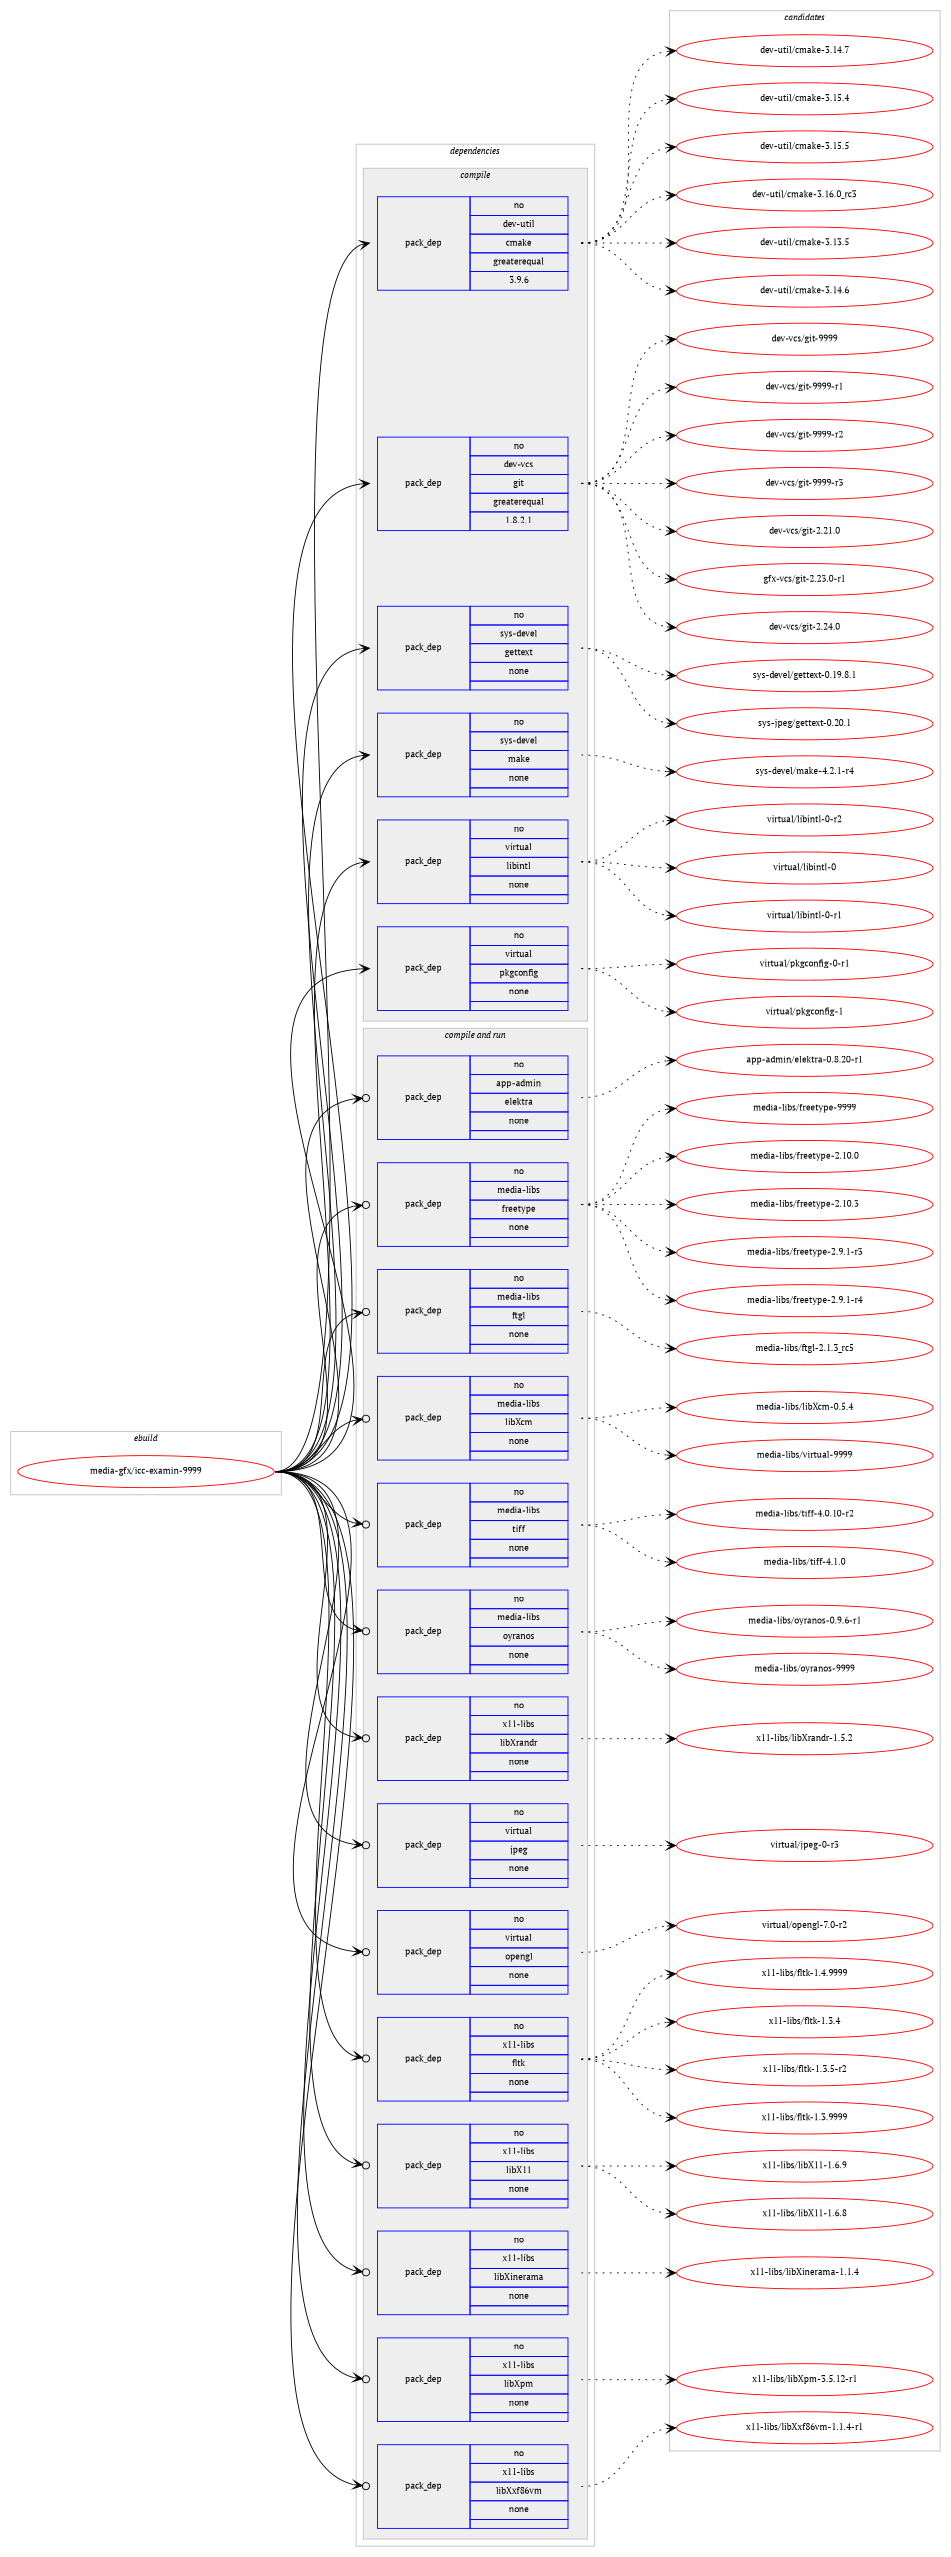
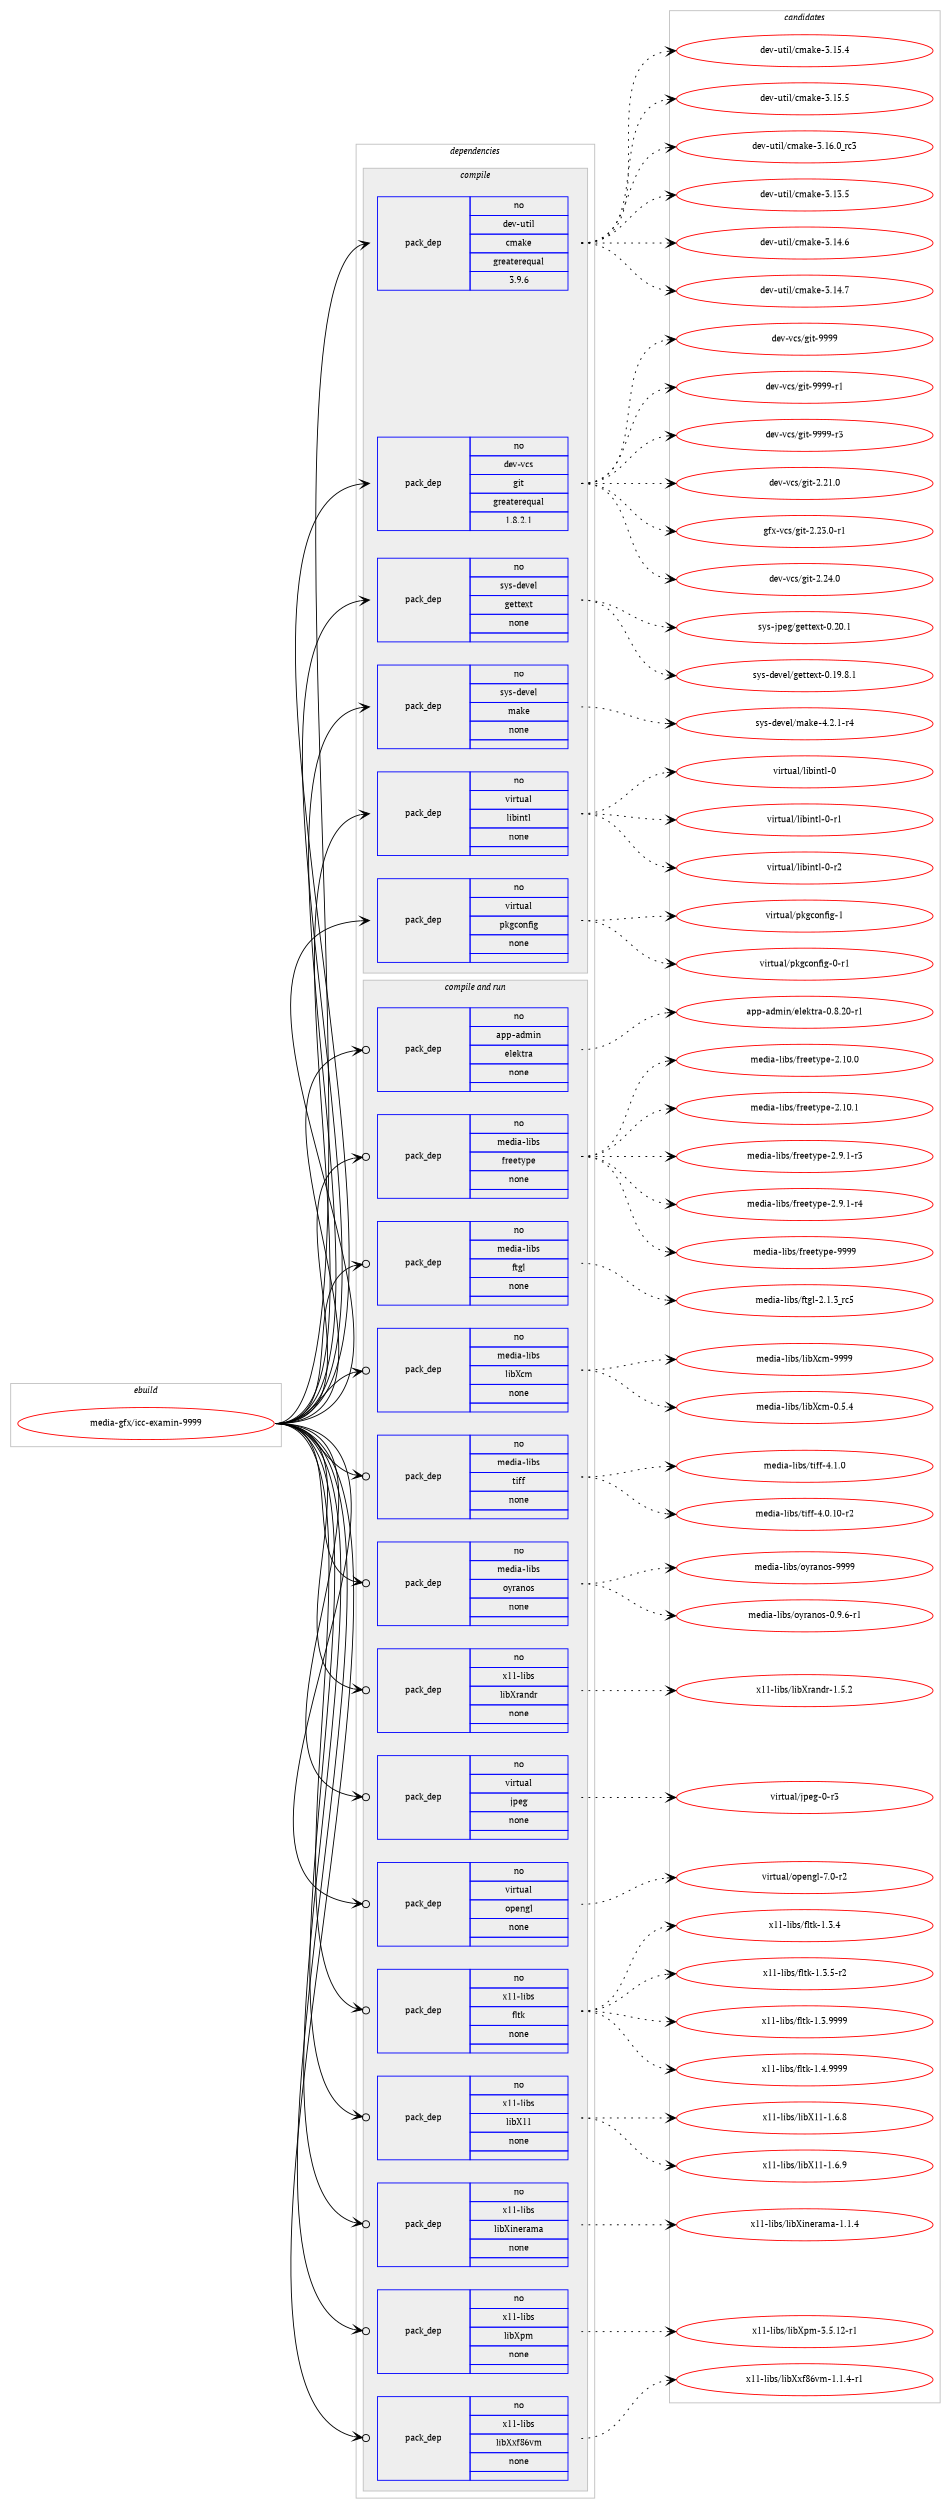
(805, 435) -> none
(805, 1205) -> (805, 1108)
(805, 1456) -> (805, 1359)
